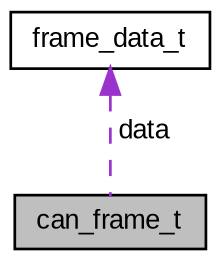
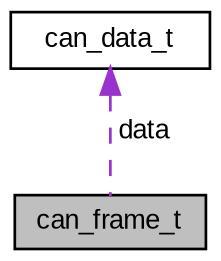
(110, 40) -> (110, 40)
